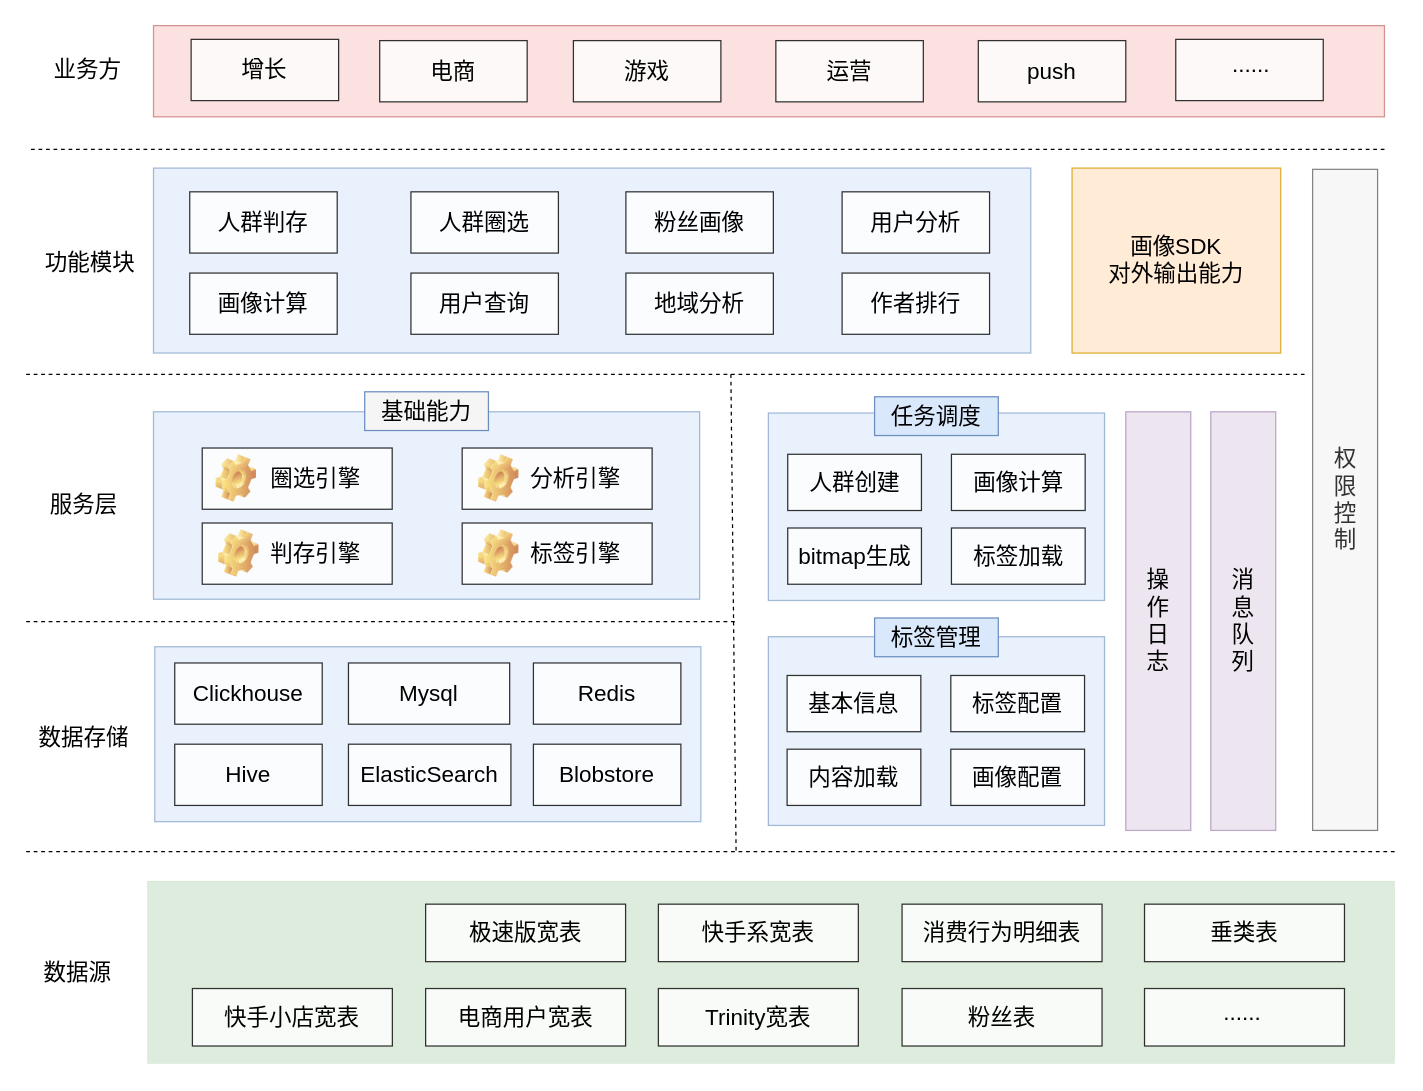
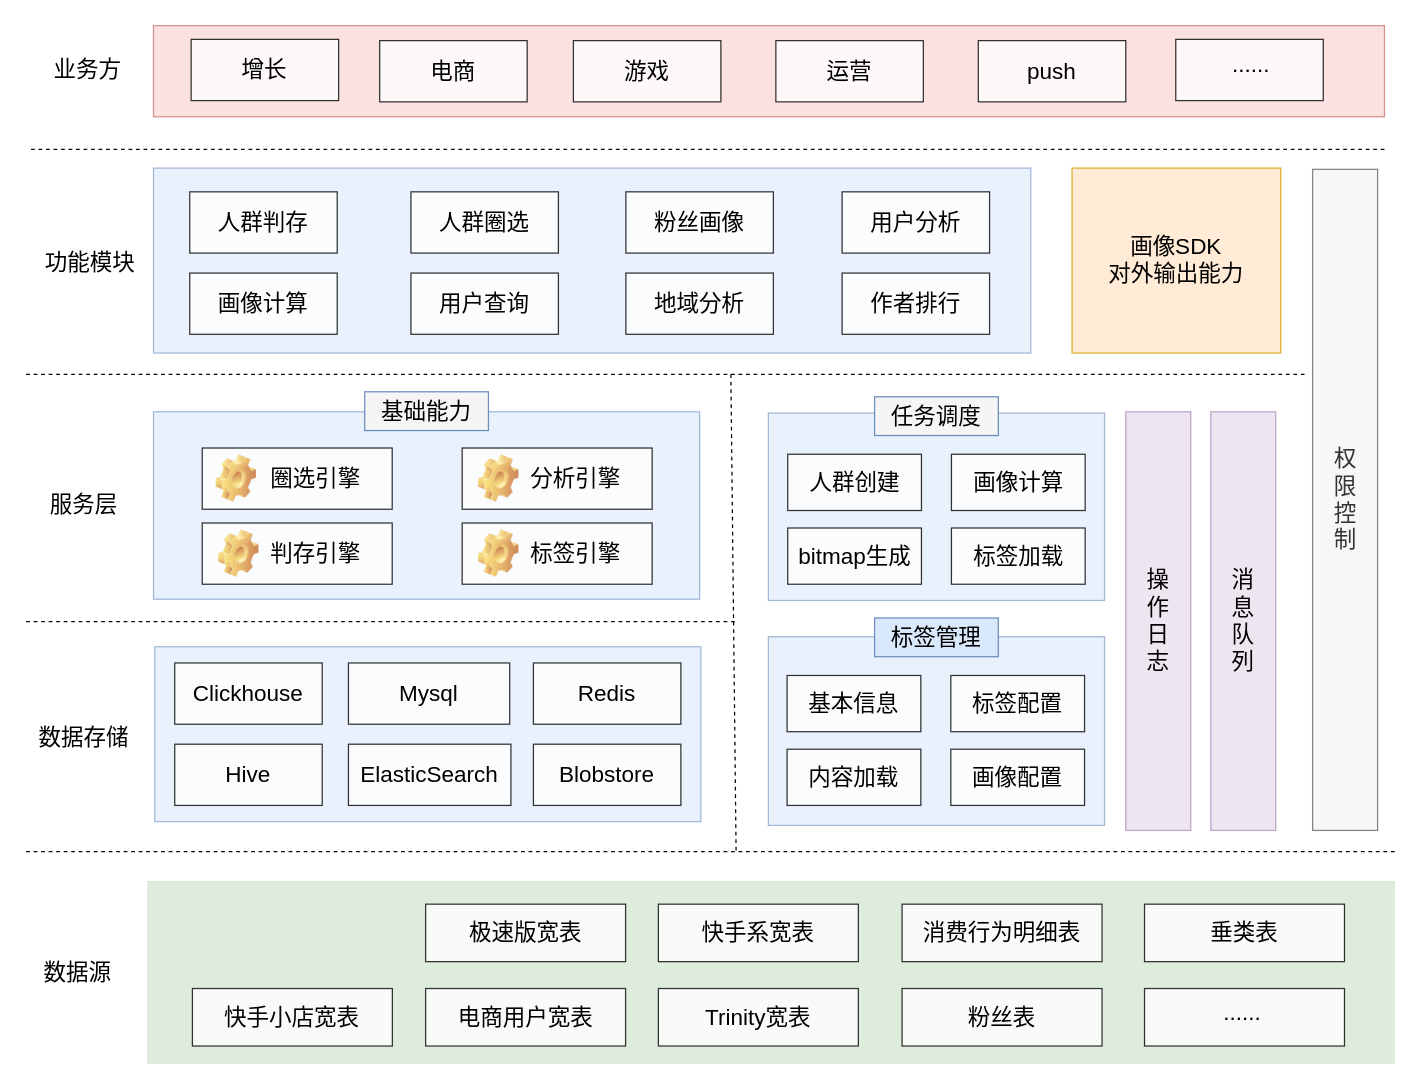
(936, 416) -> (936, 416)
